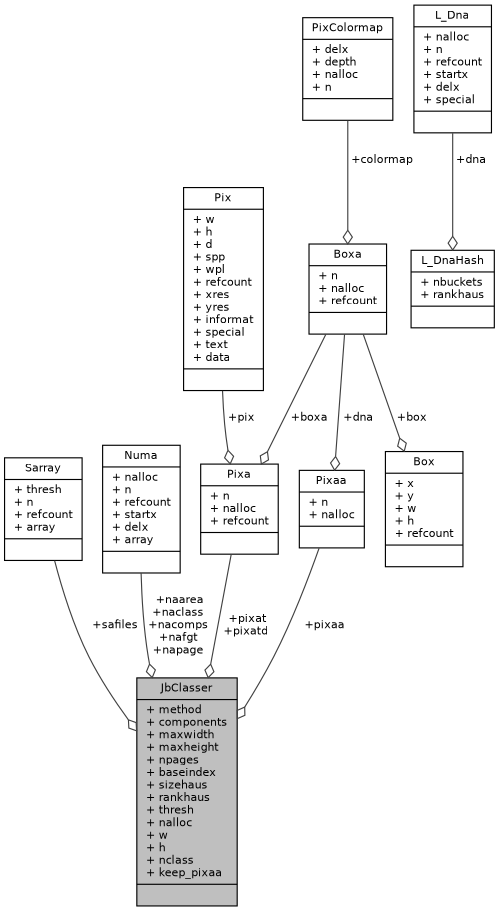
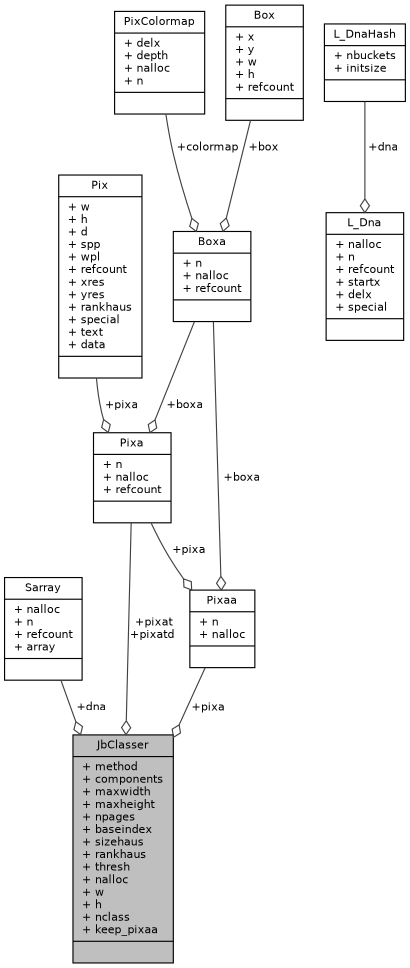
(453, 185) -> (365, 150)
(453, 295) -> (360, 68)
(223, 320) -> (100, 307)
(381, 386) -> (238, 169)
(240, 418) -> (120, 405)
(357, 418) -> (241, 478)
(38, 490) -> (37, 609)
(141, 509) -> none
none -> (166, 552)
(113, 625) -> (90, 708)
(323, 625) -> (207, 708)
